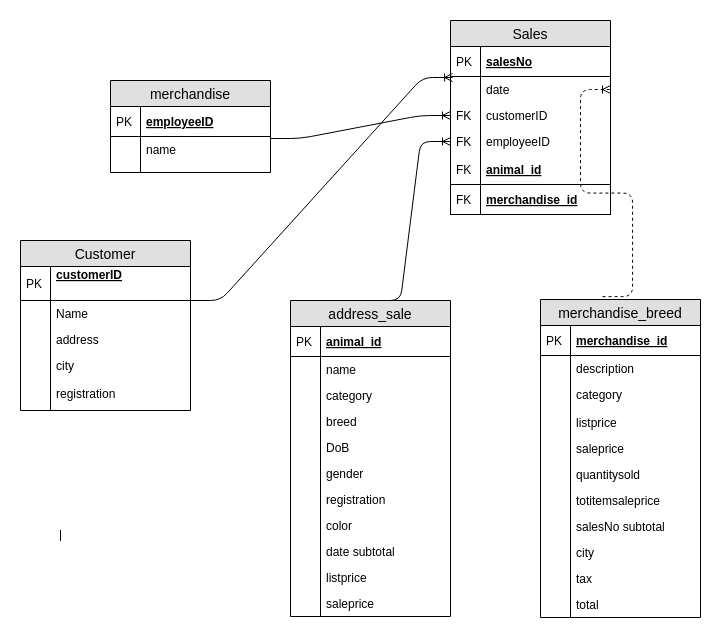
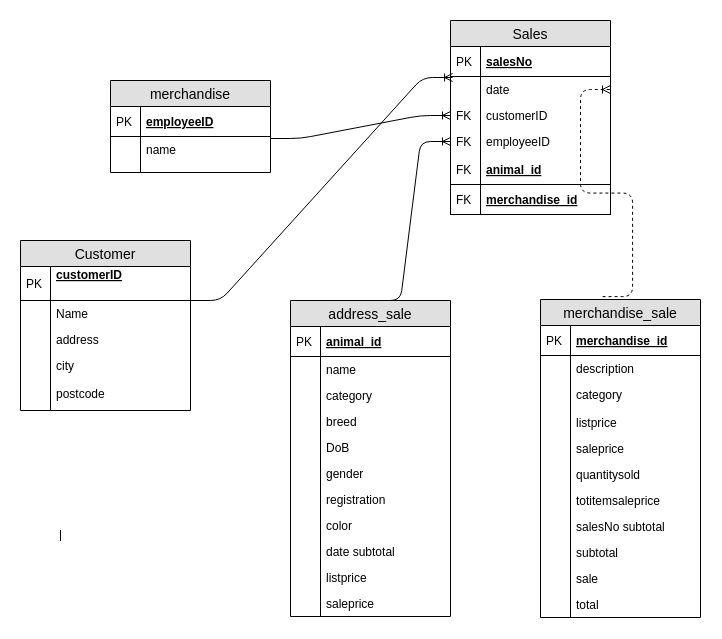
(620, 313) -> (620, 313)
(68, 366) -> (68, 366)
(588, 553) -> (601, 553)
(586, 579) -> (588, 579)
